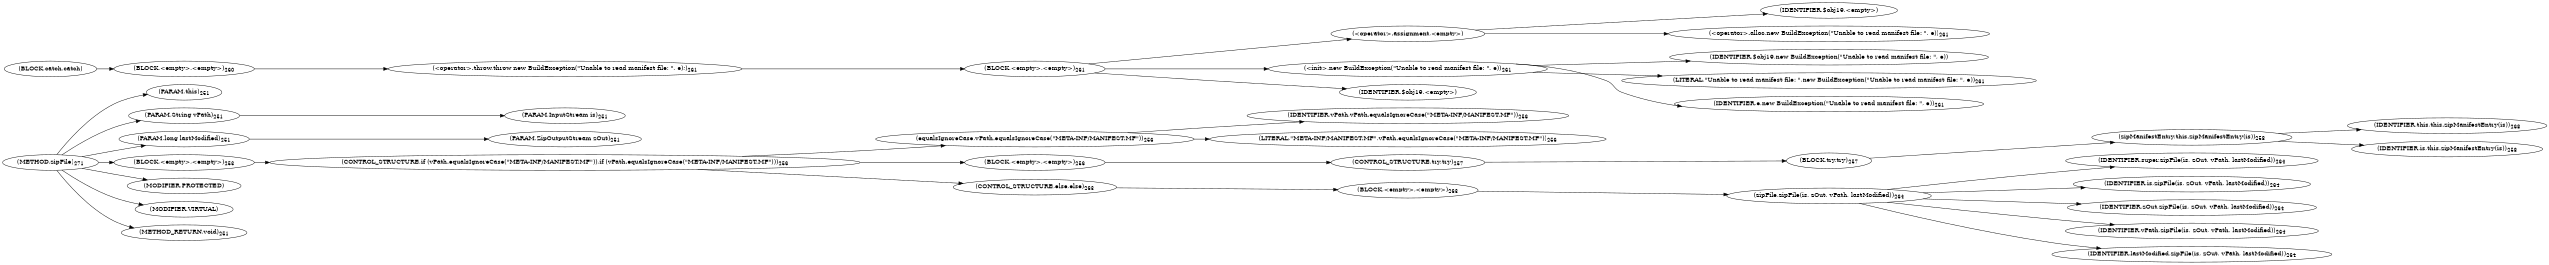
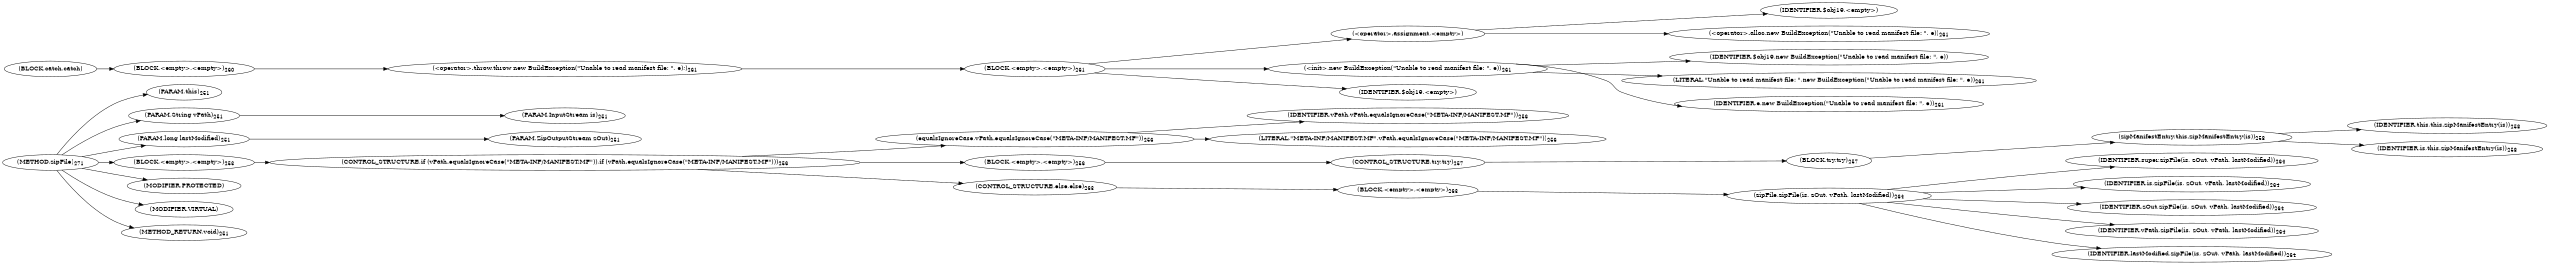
(2515, 125) -> (2515, 125)
